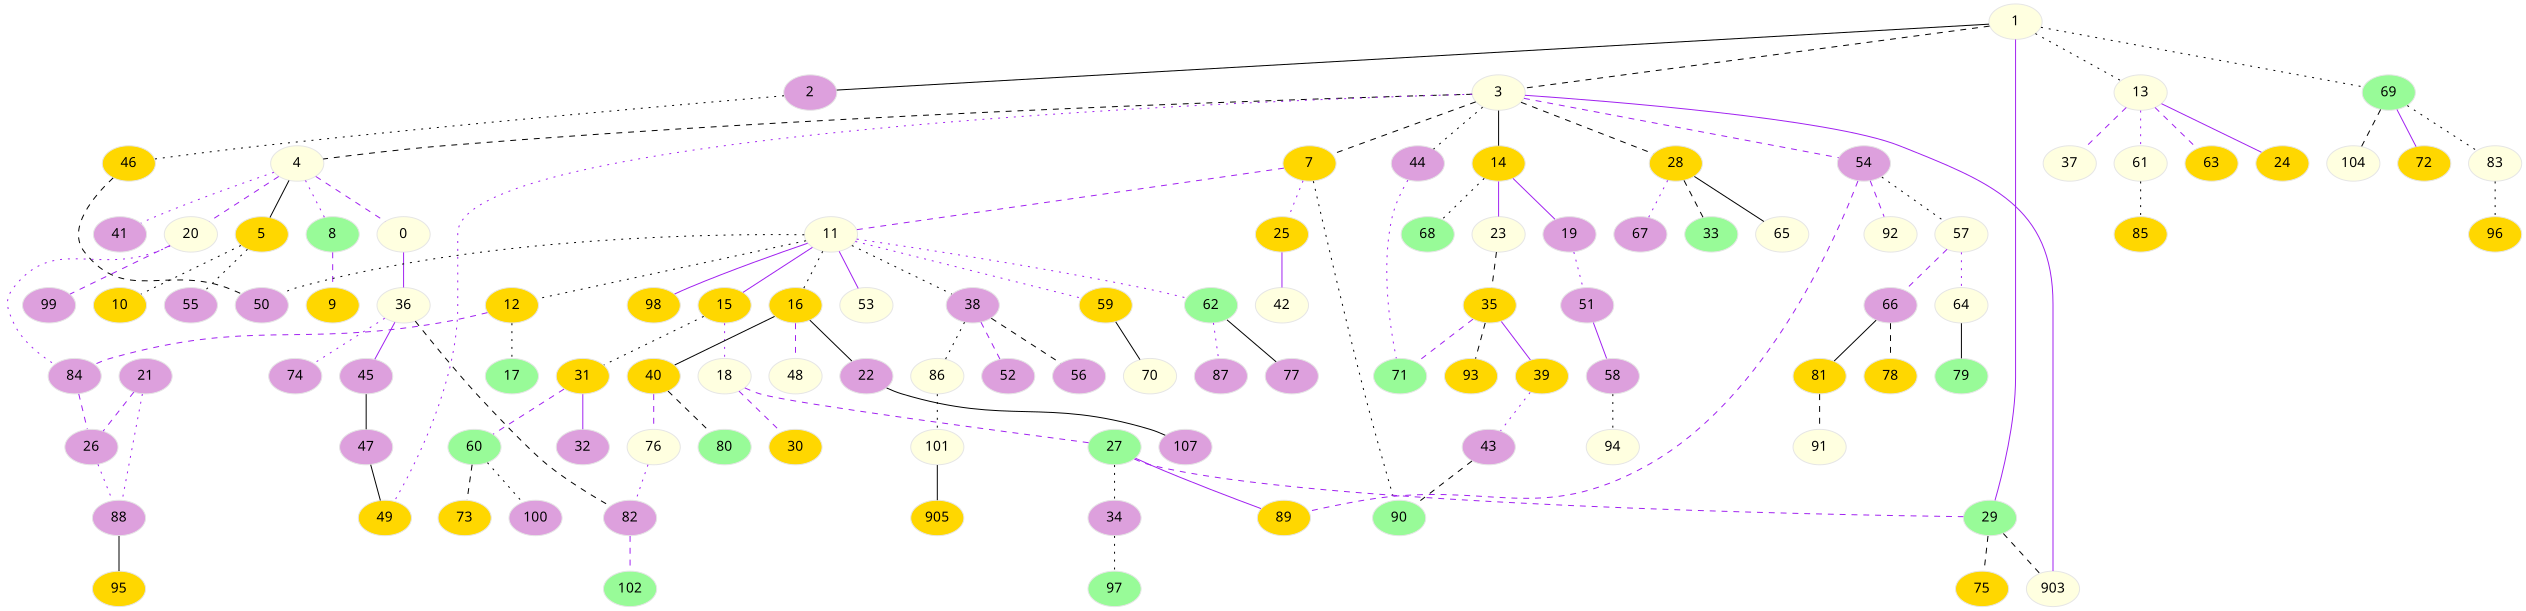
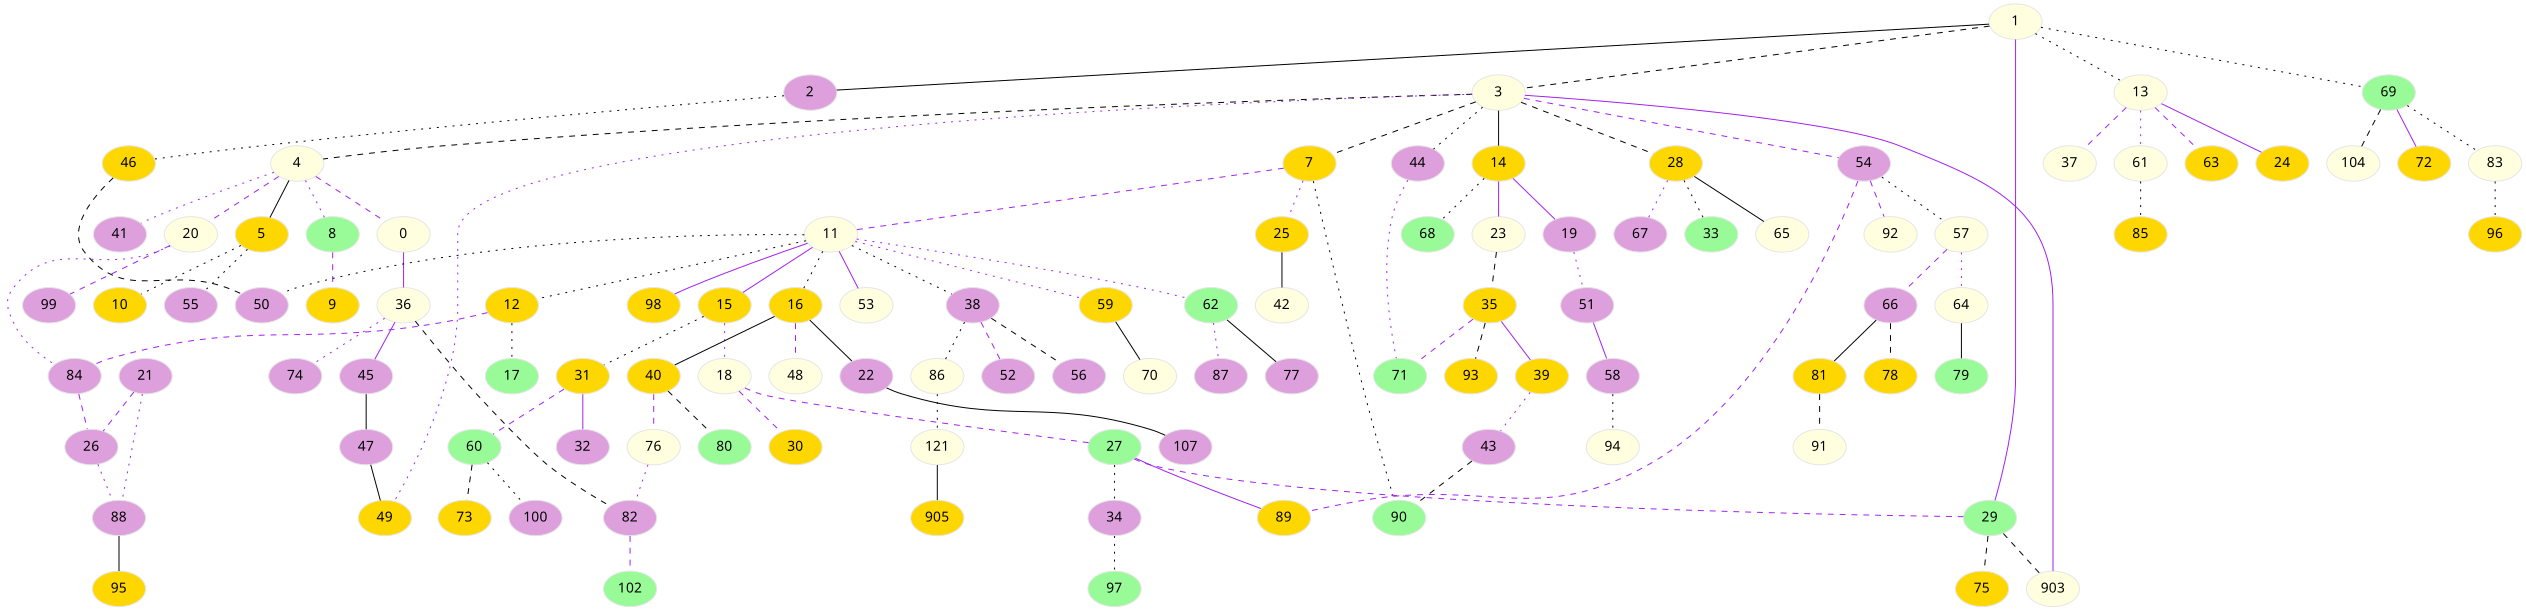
(1694, 199) -> (1694, 199)
(1282, 270) -> (1282, 270)
(937, 447) -> (937, 447)
